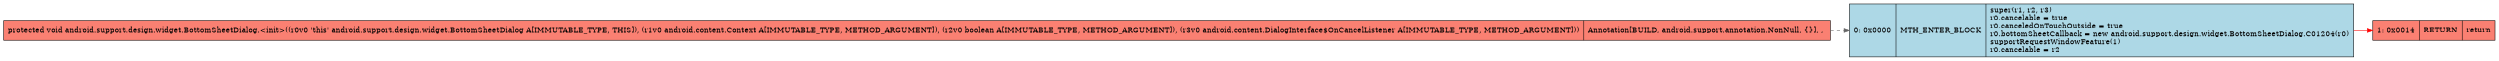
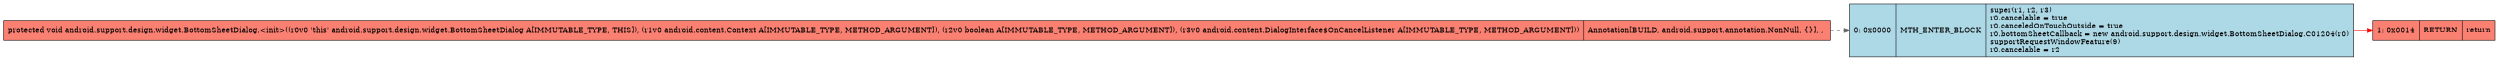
(2056, 42) -> (2056, 42)
